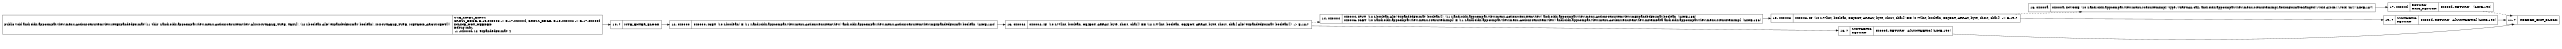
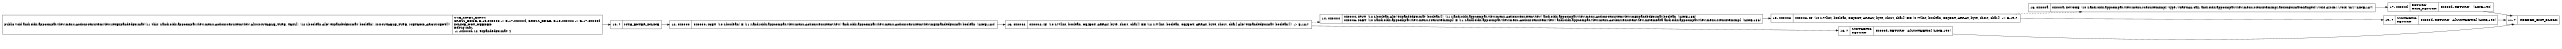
(2497, 13) -> (2497, 13)
(642, 24) -> (642, 24)
